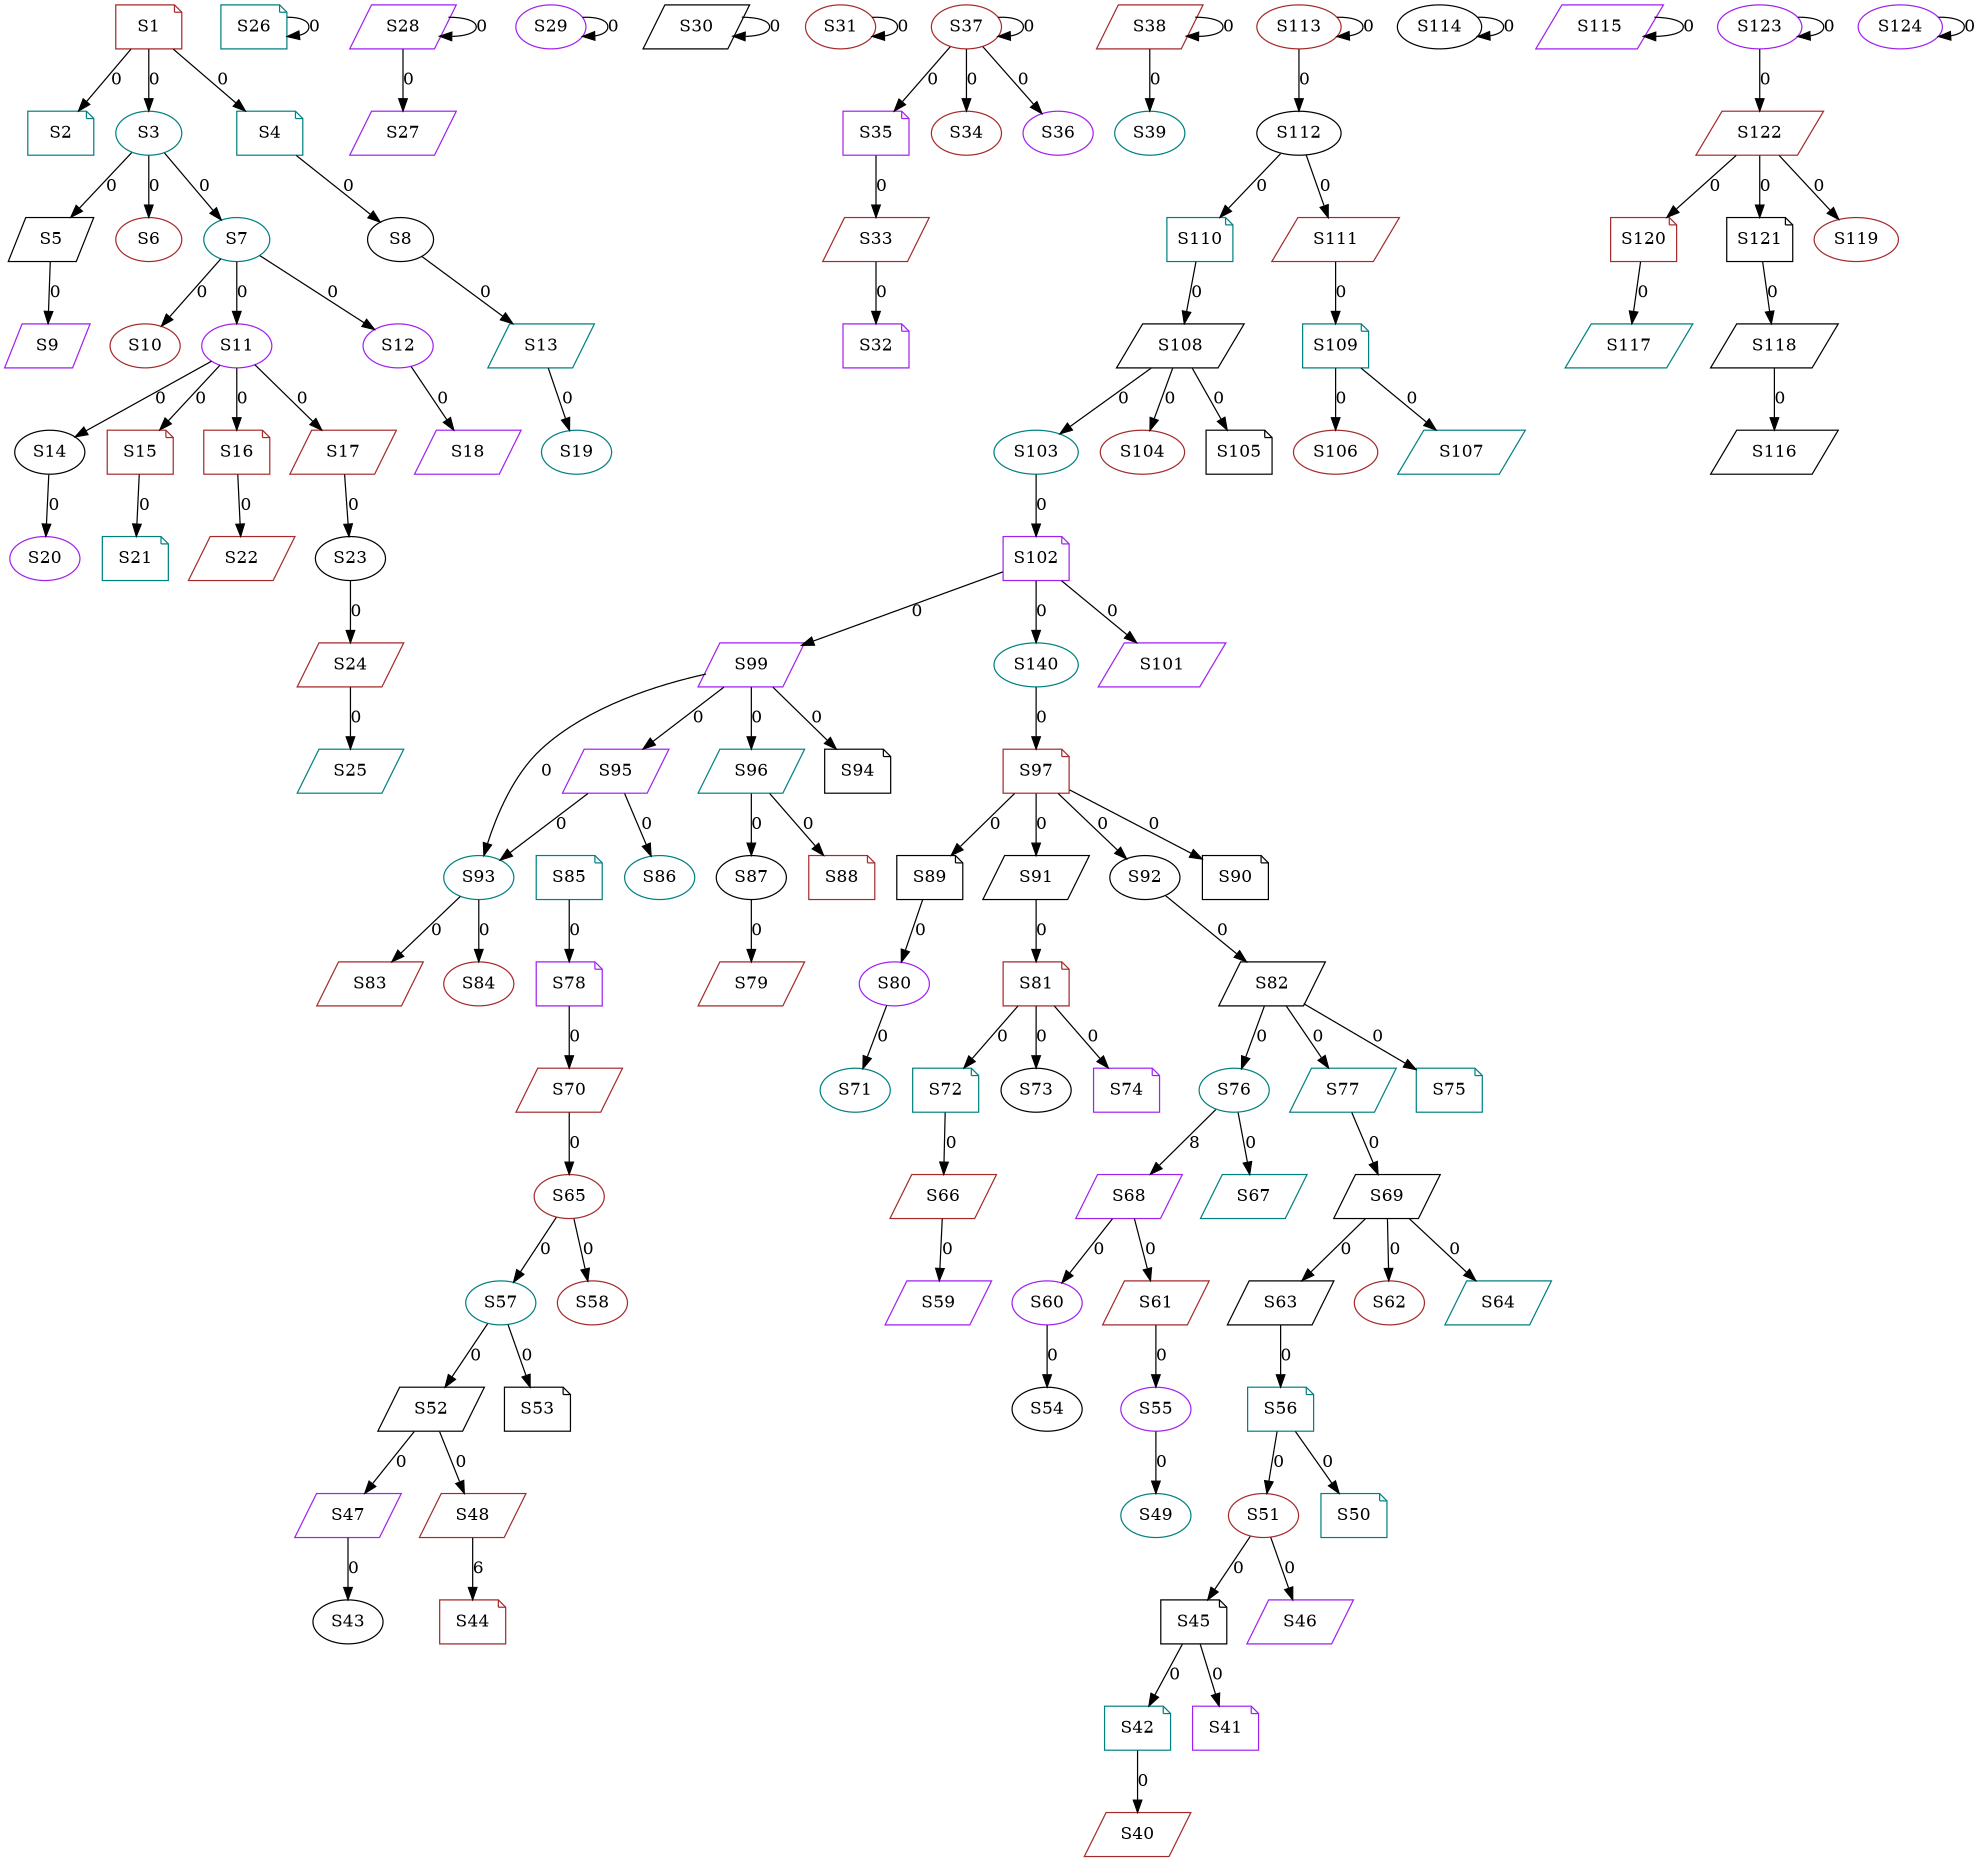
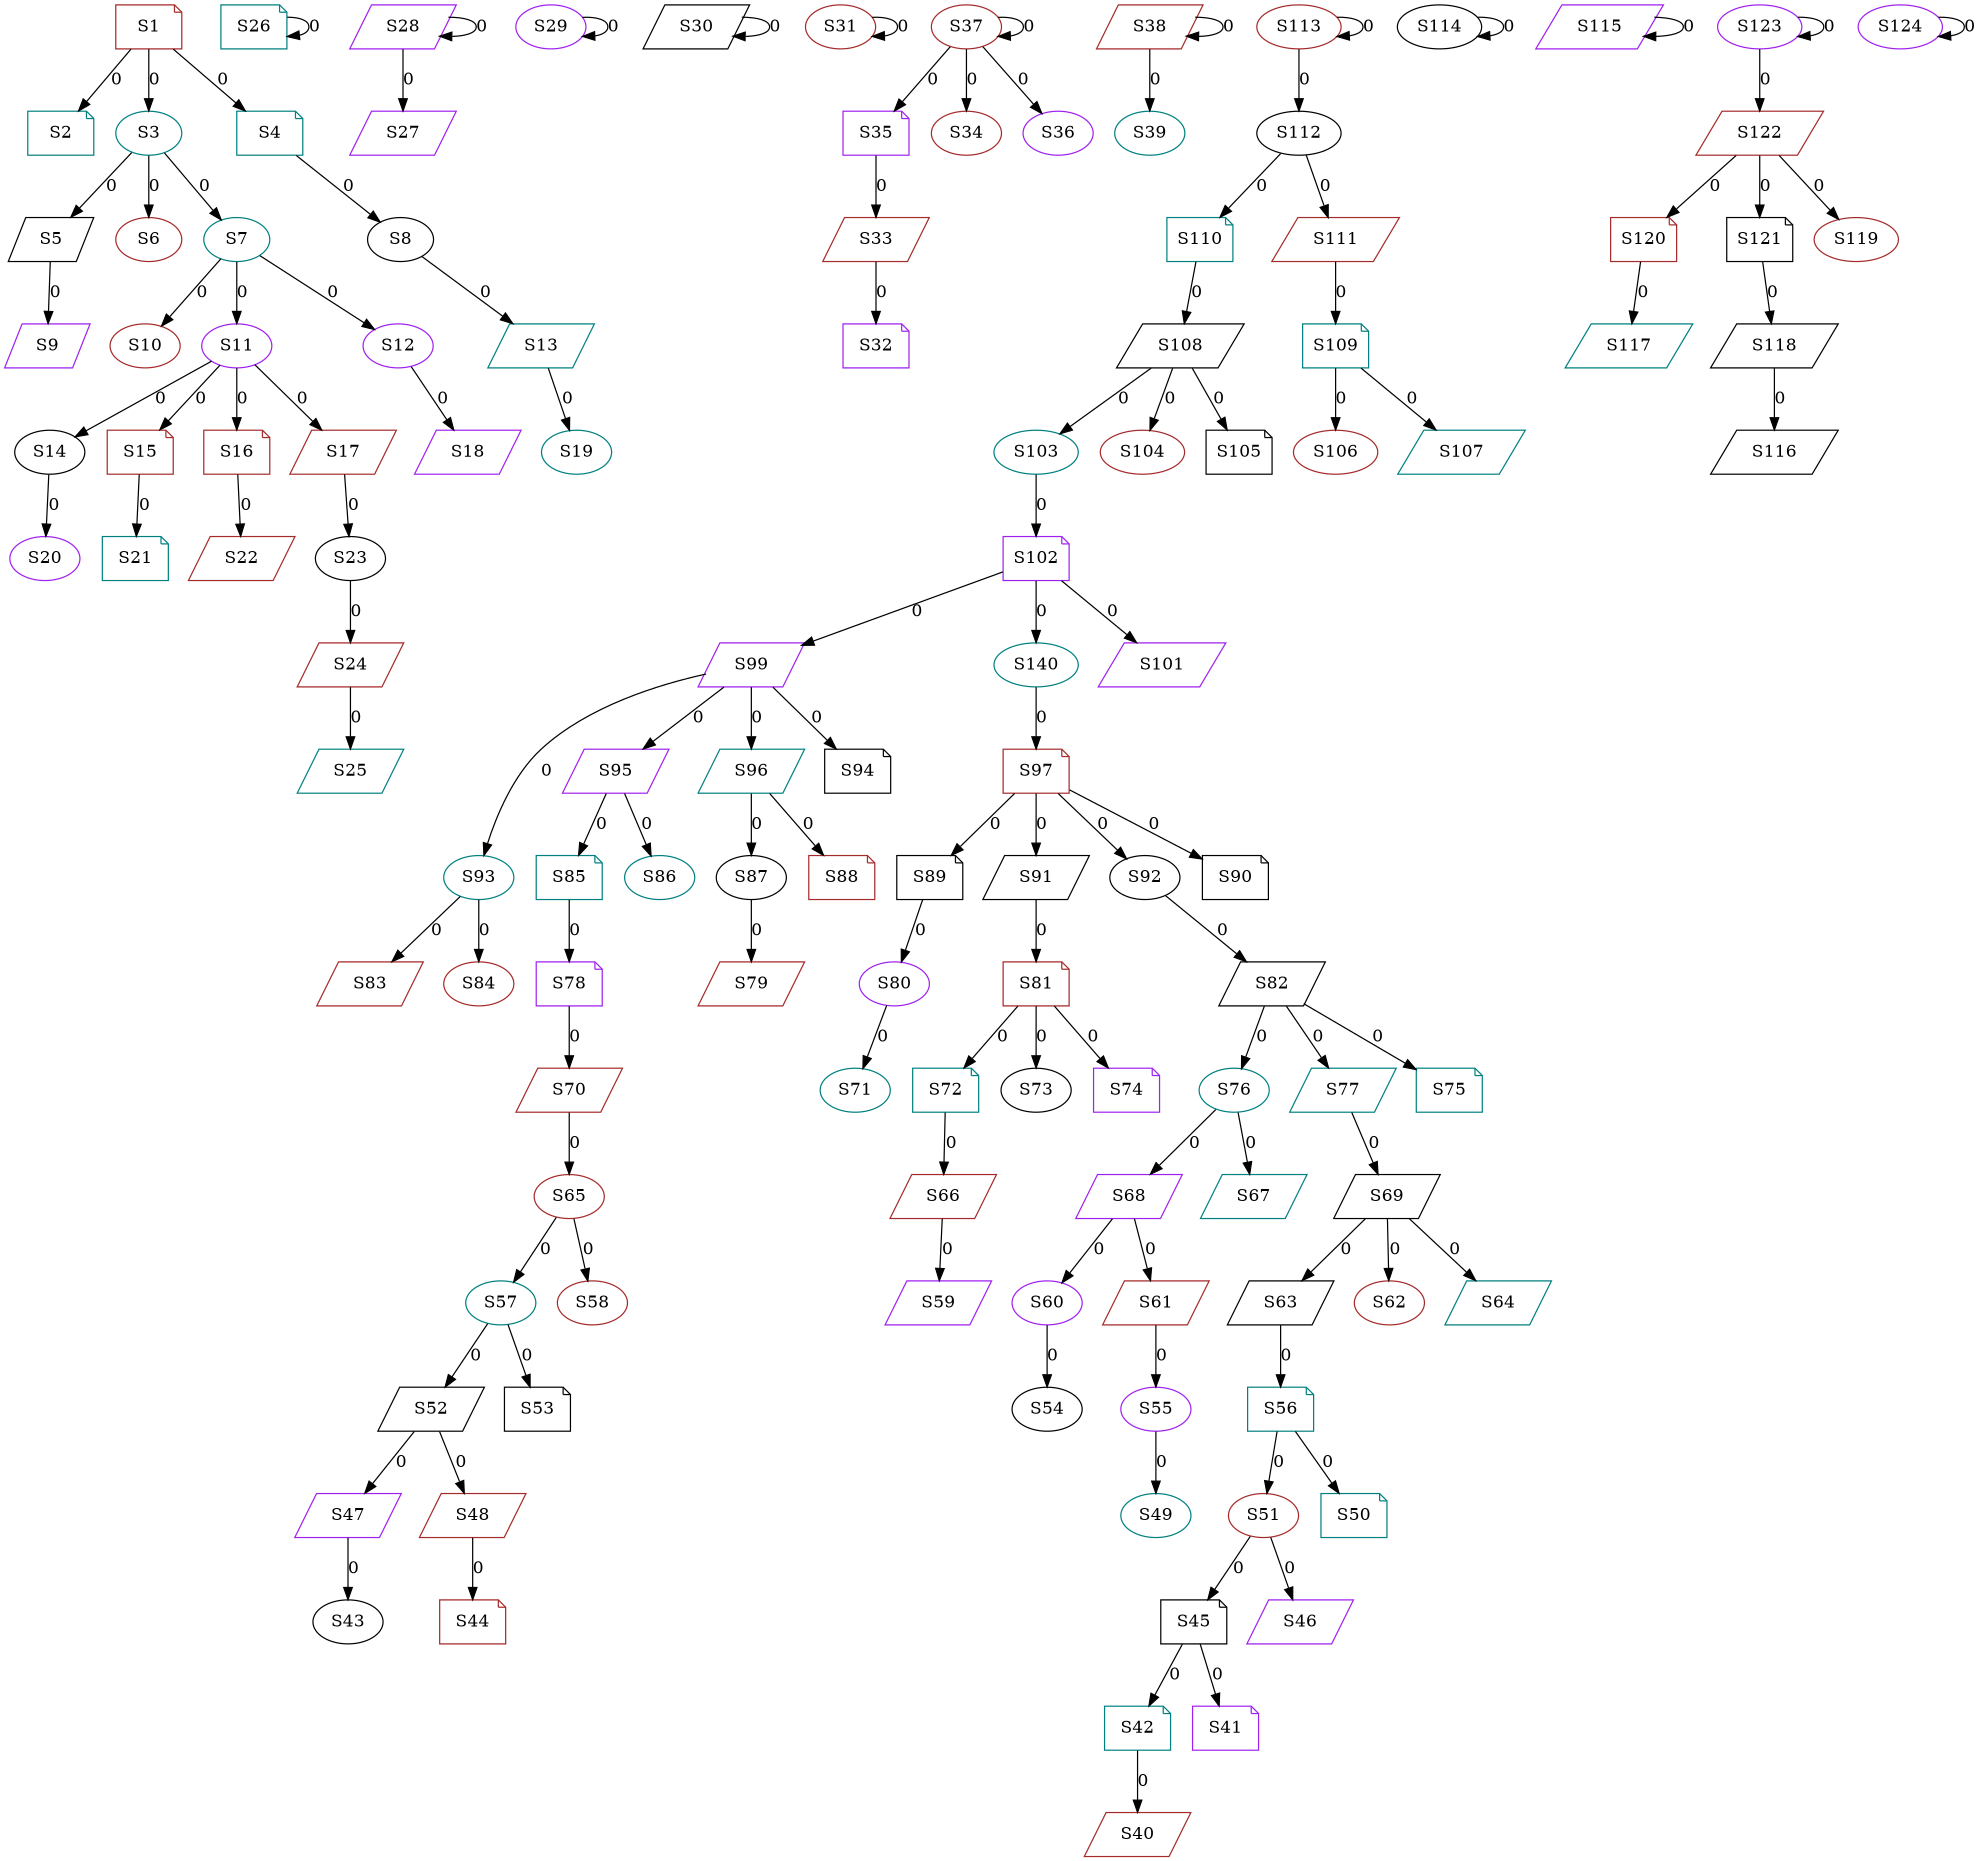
(549, 823) -> (595, 819)
(1195, 1143) -> (1195, 1143)
(479, 1569) -> (479, 1569)
